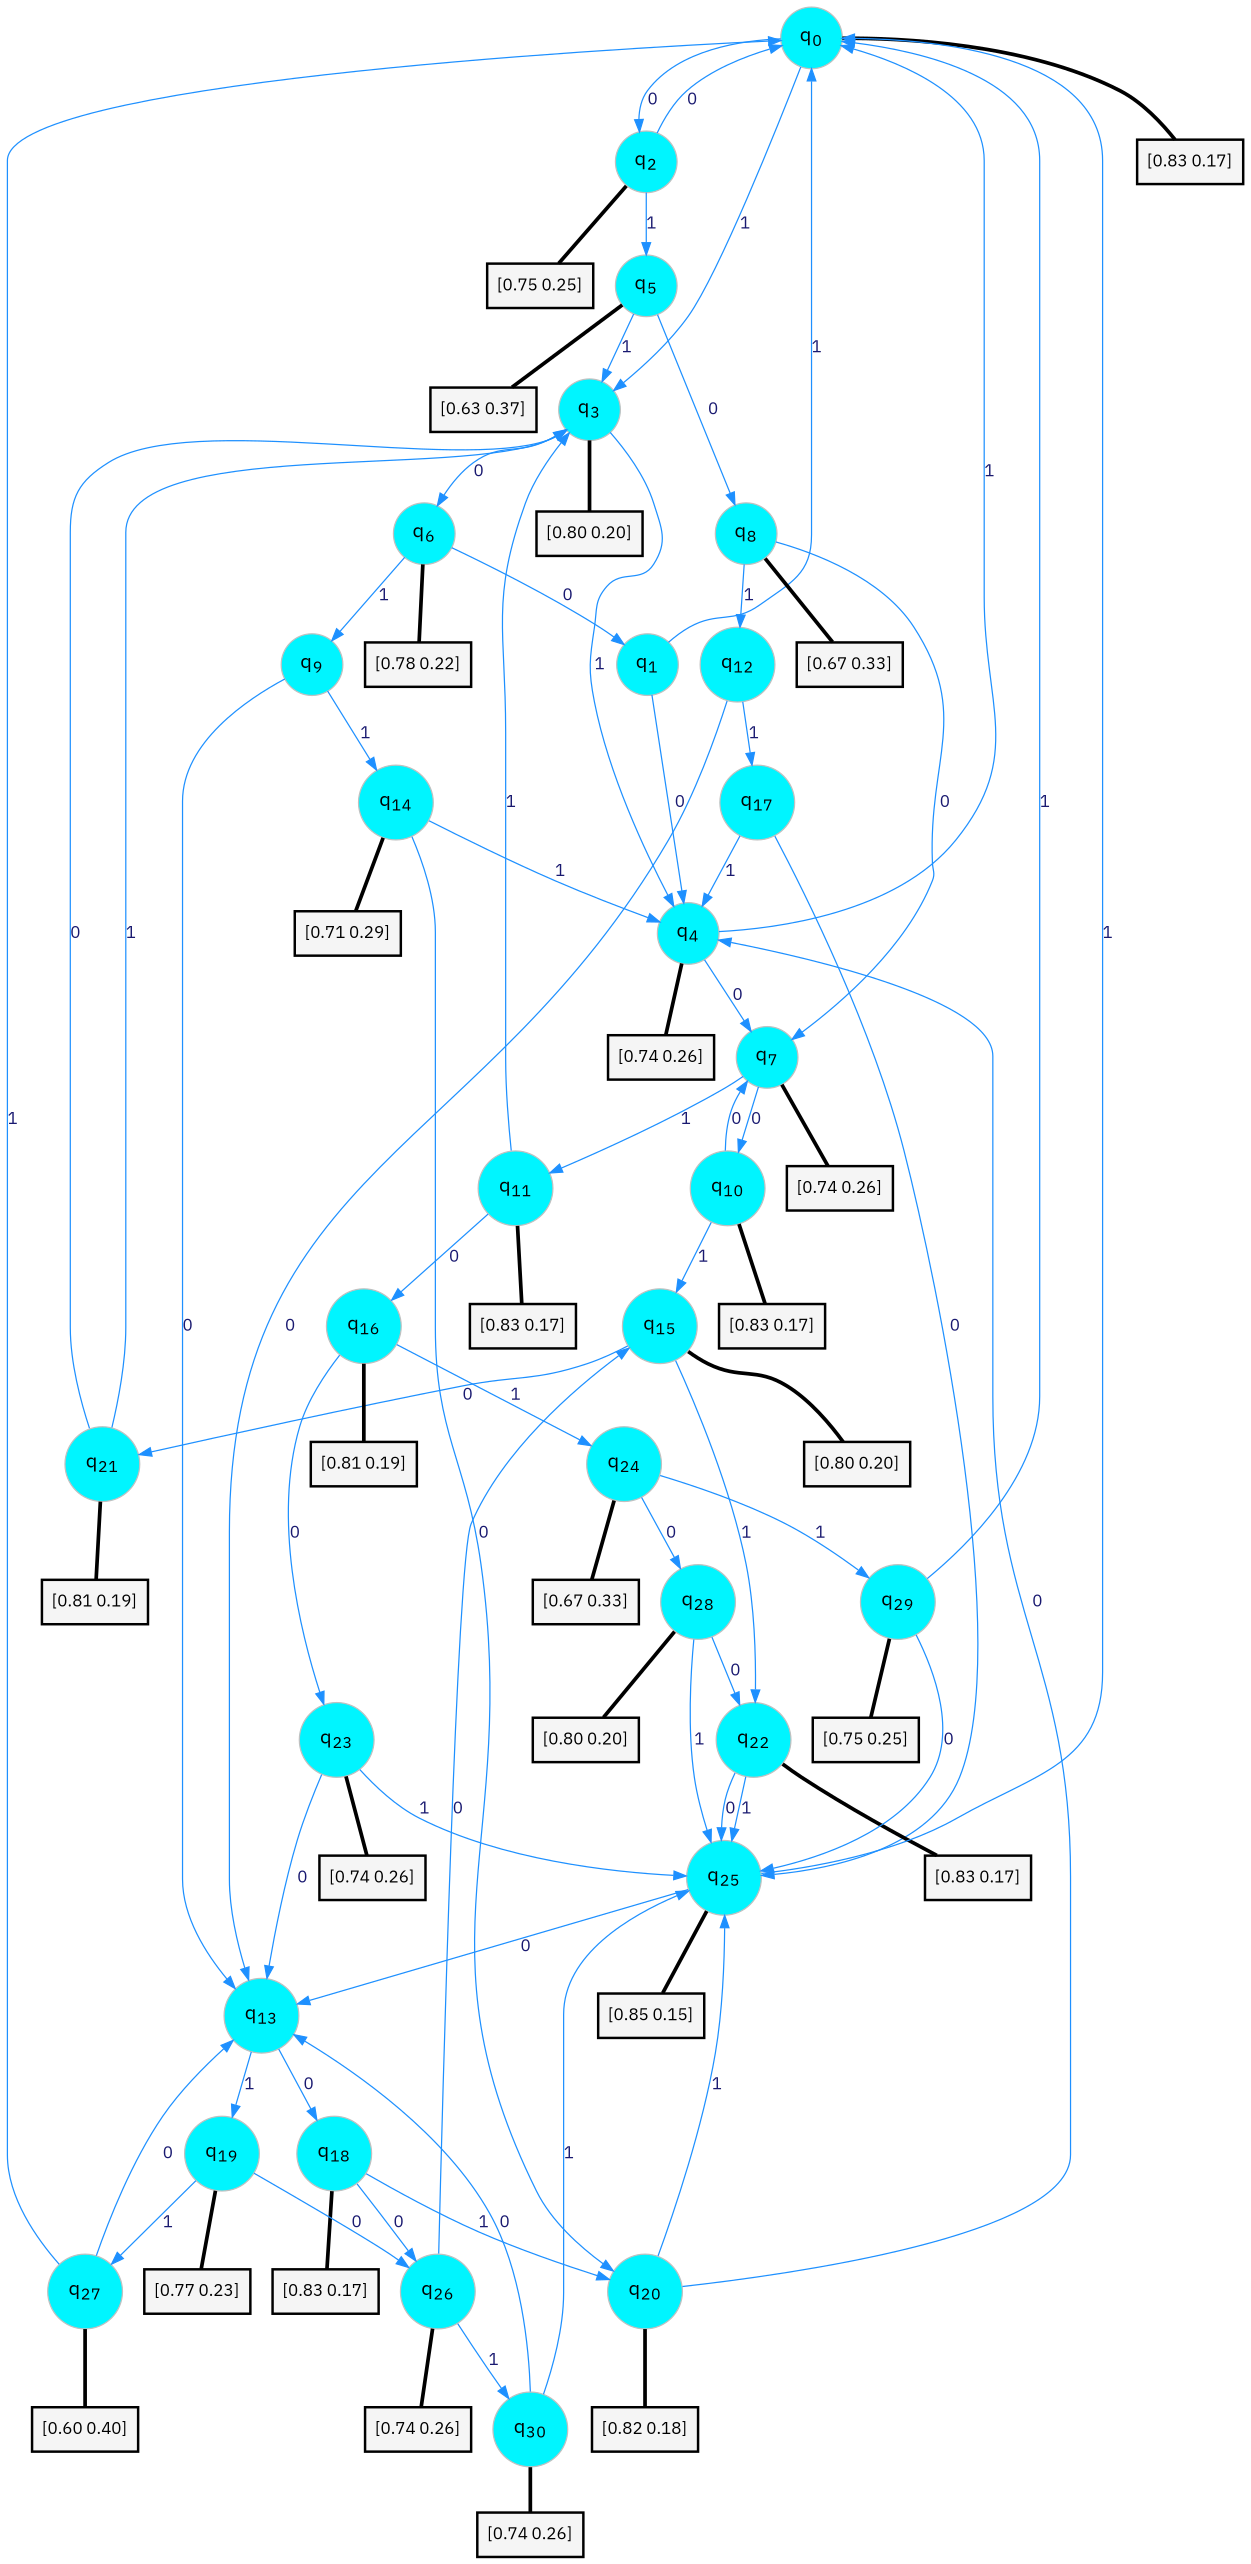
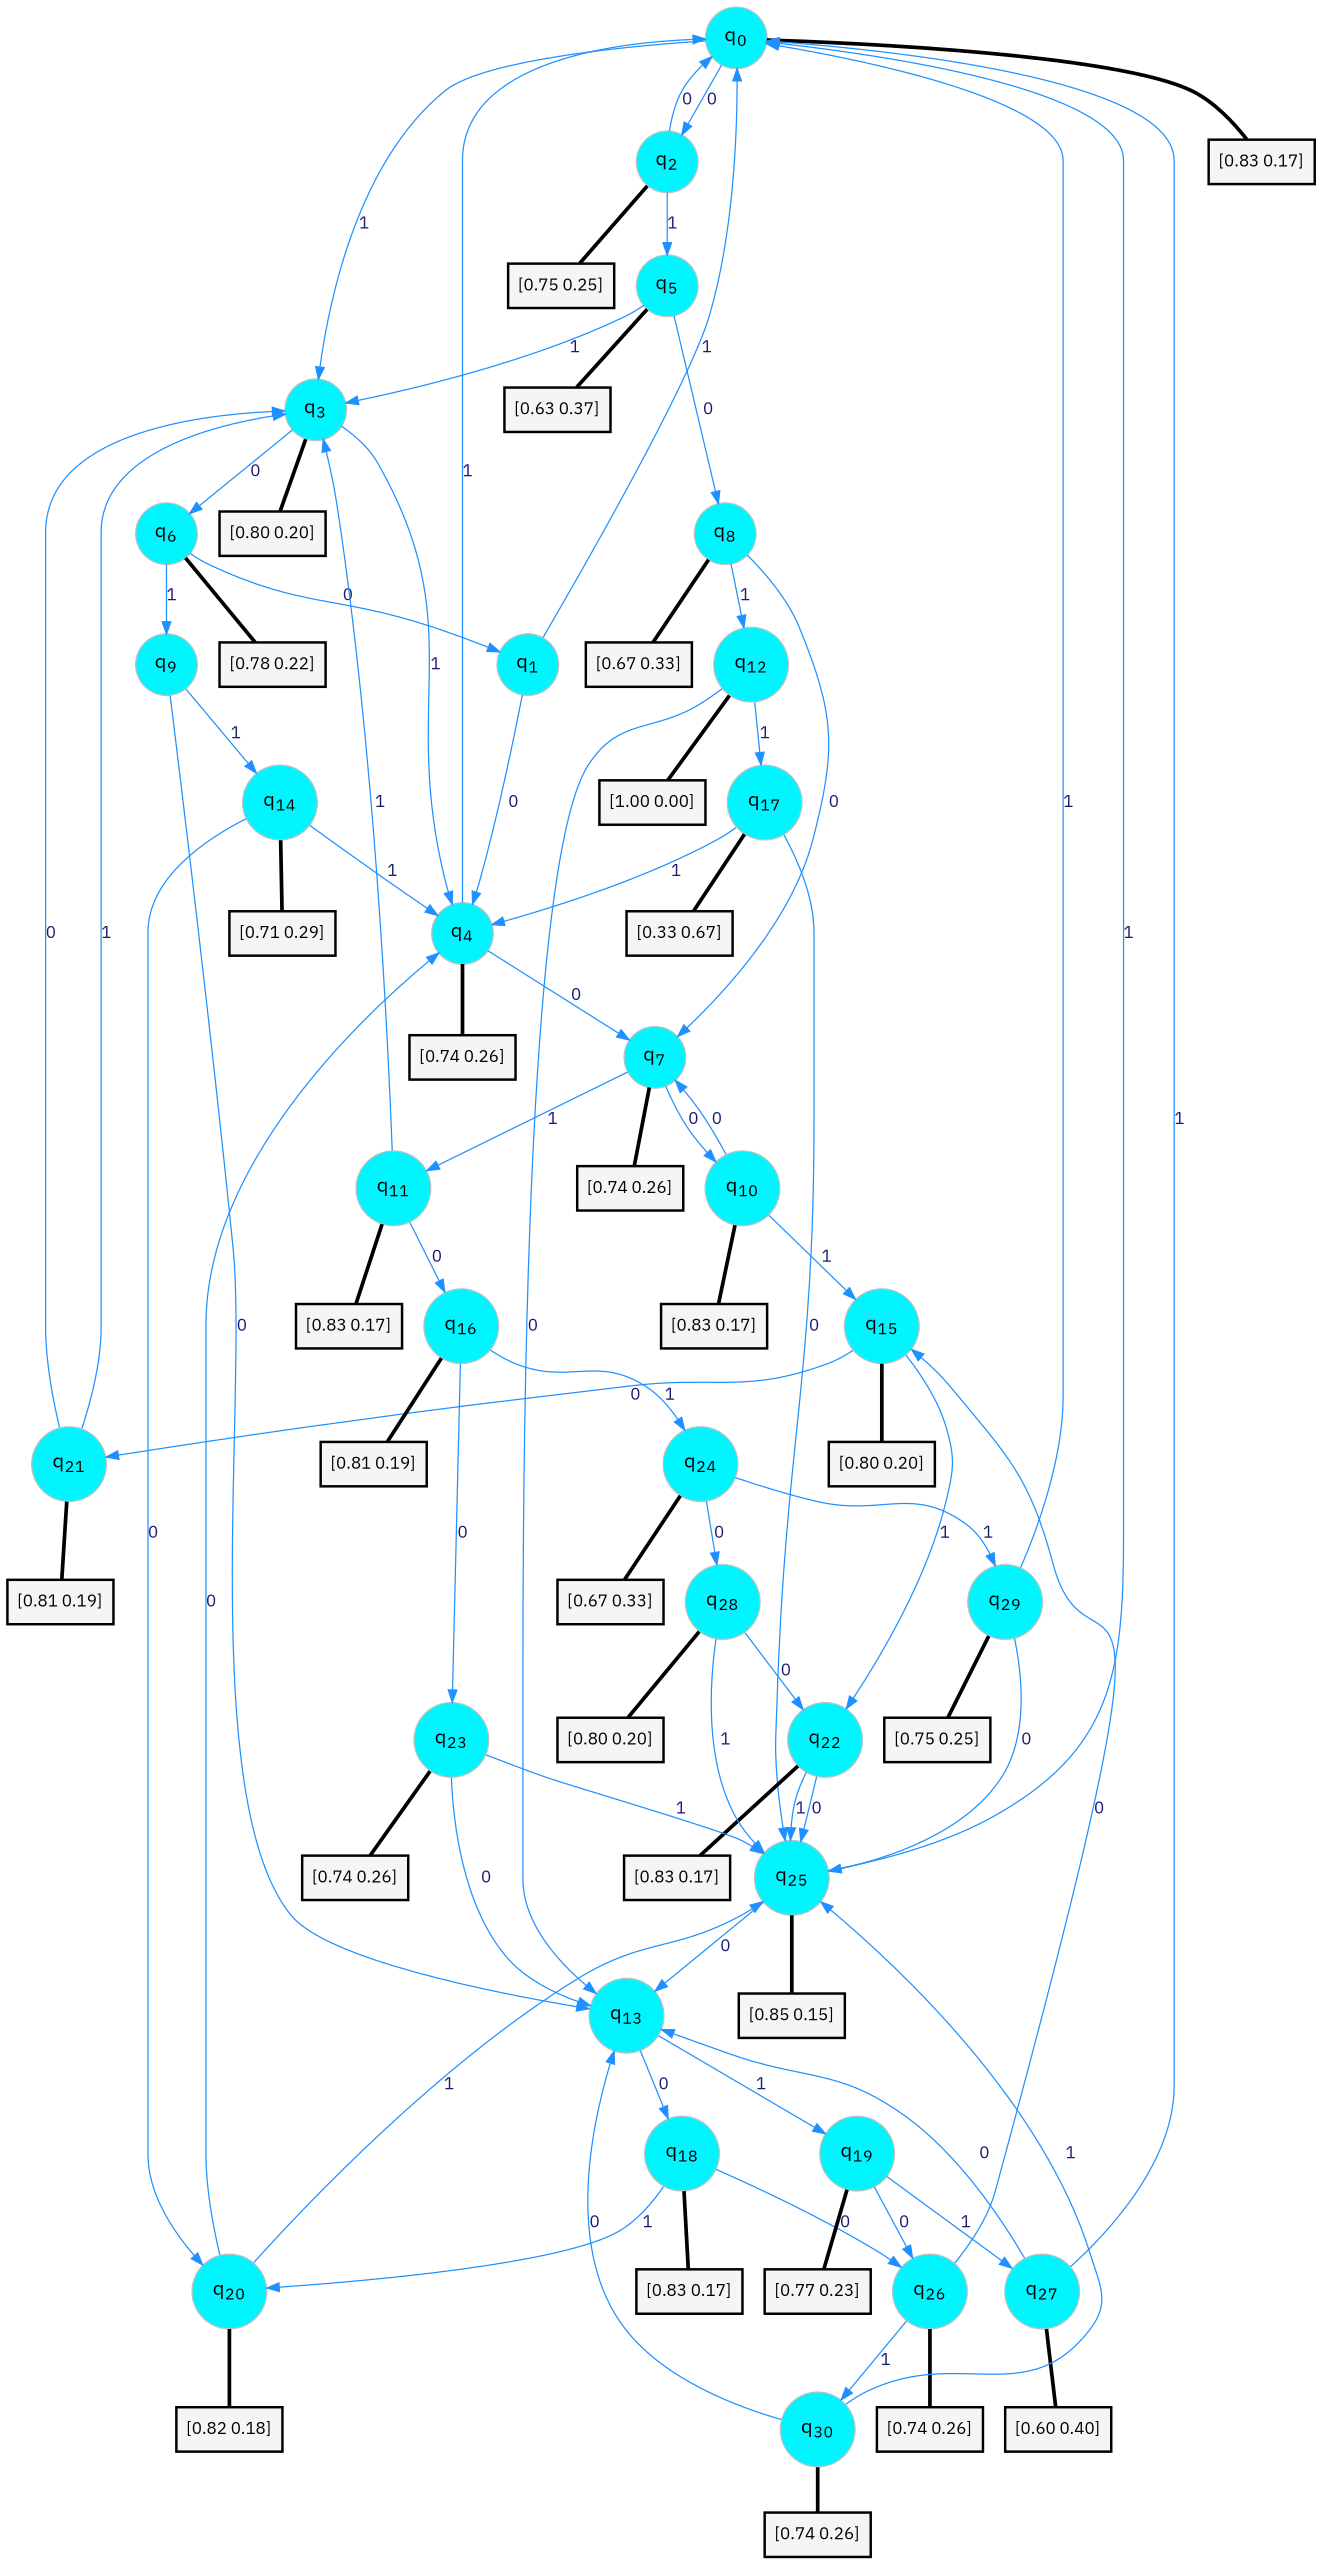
none -> (652, 803)
none -> (680, 933)
